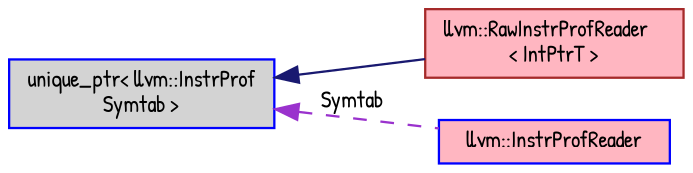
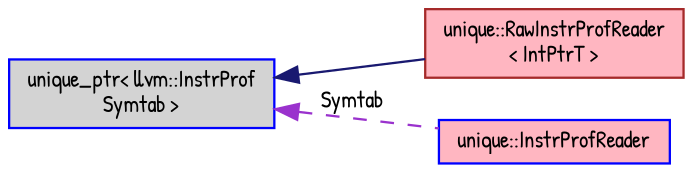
(554, 43) -> (554, 43)
(554, 142) -> (554, 142)
